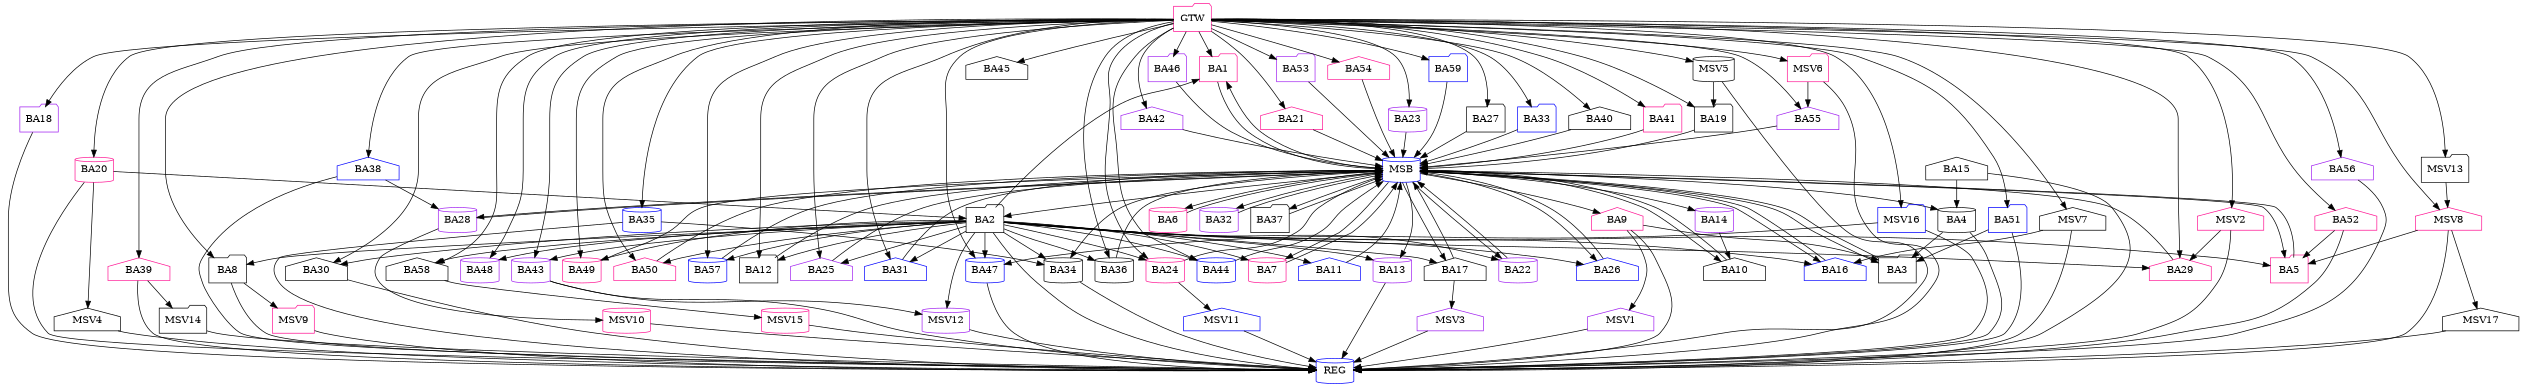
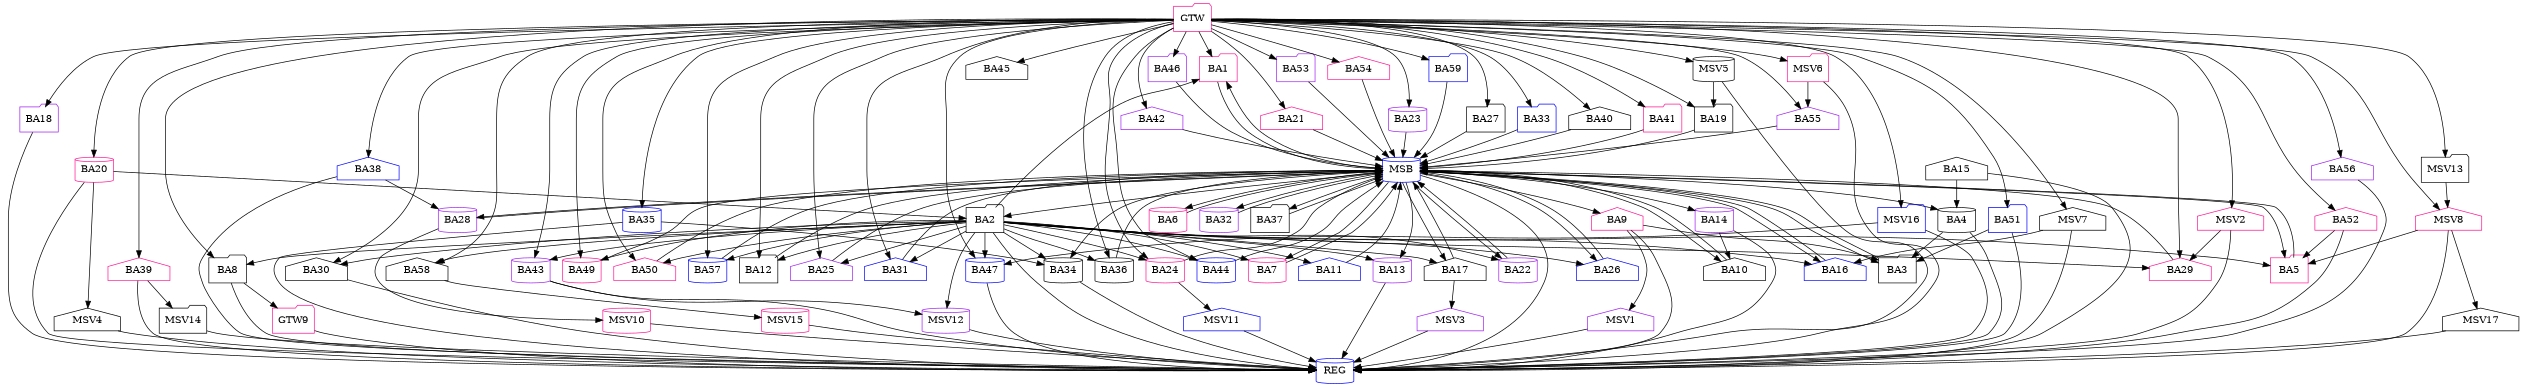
(480, 270) -> none
none -> (1536, 295)
(293, 321) -> (293, 321)
none -> (1673, 334)
